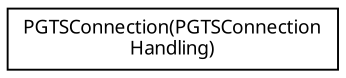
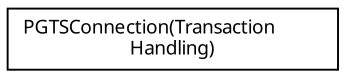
(173, 39) -> (173, 39)
